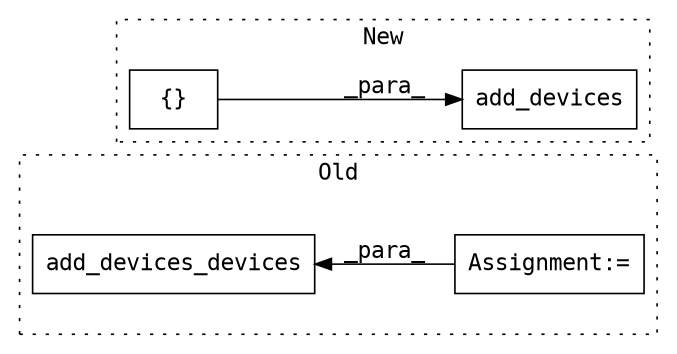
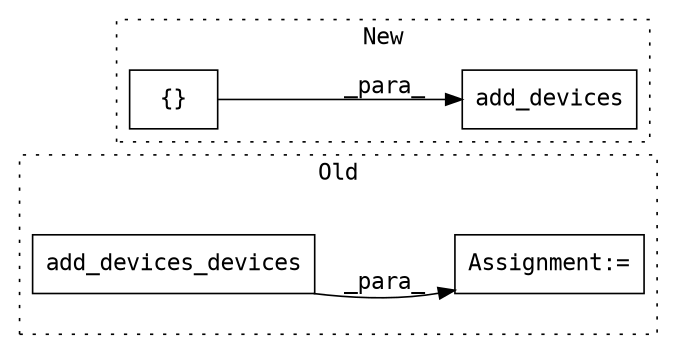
(393, 264) -> (376, 298)
